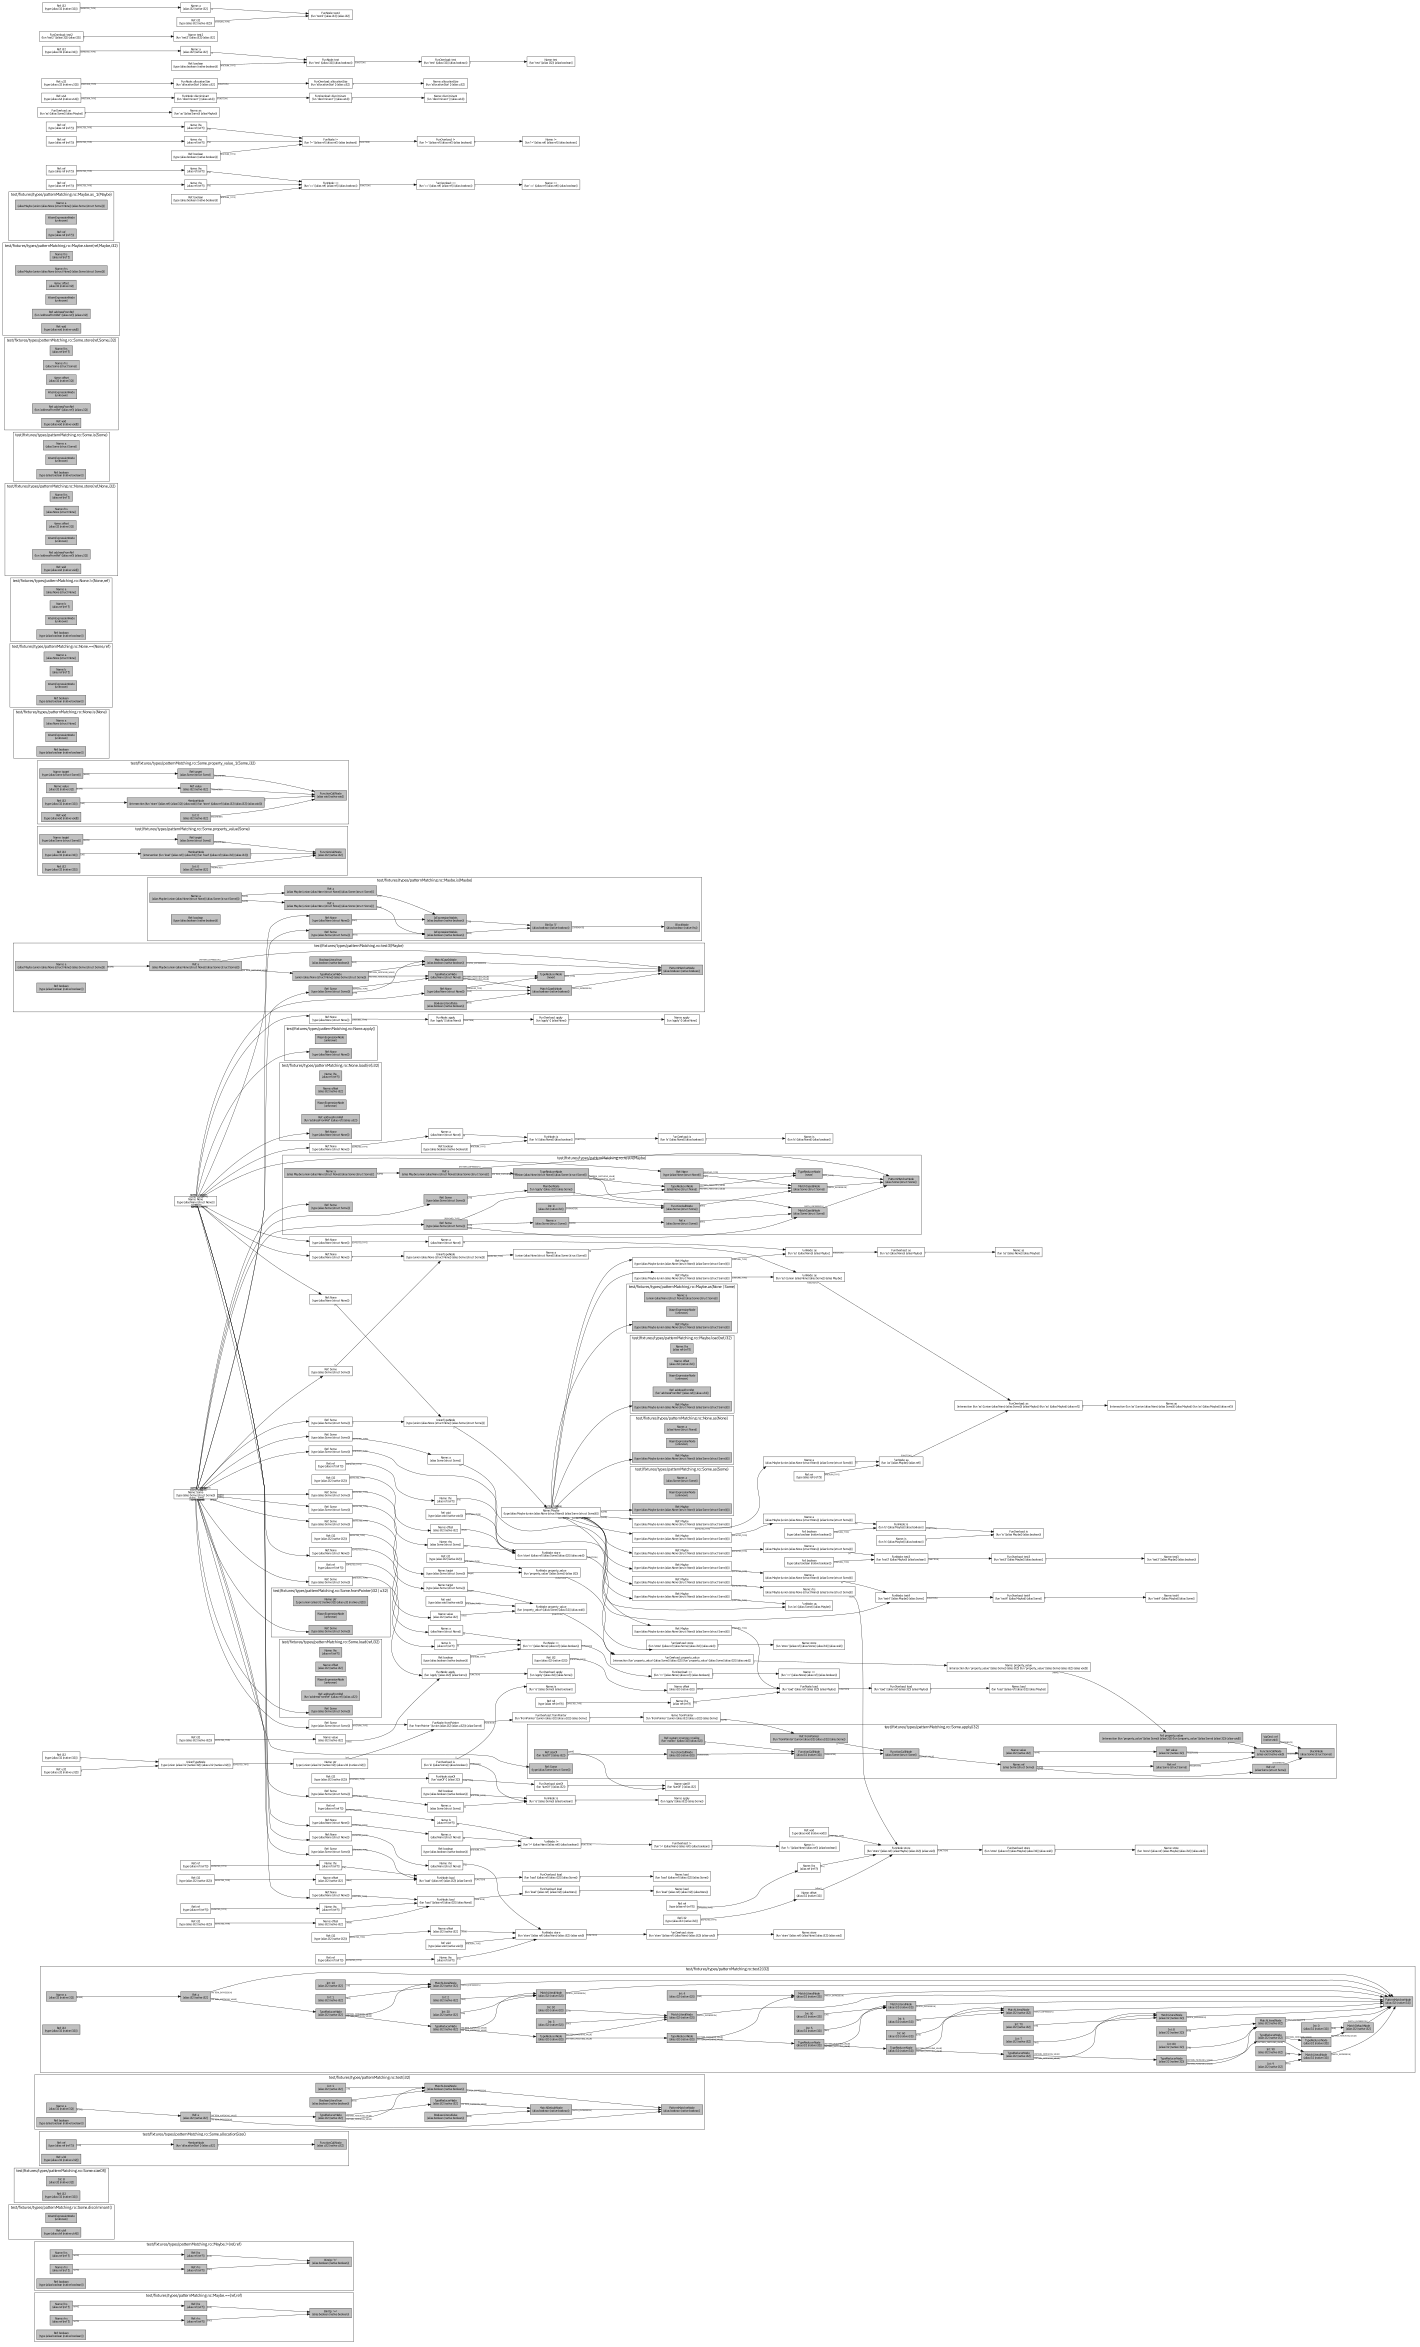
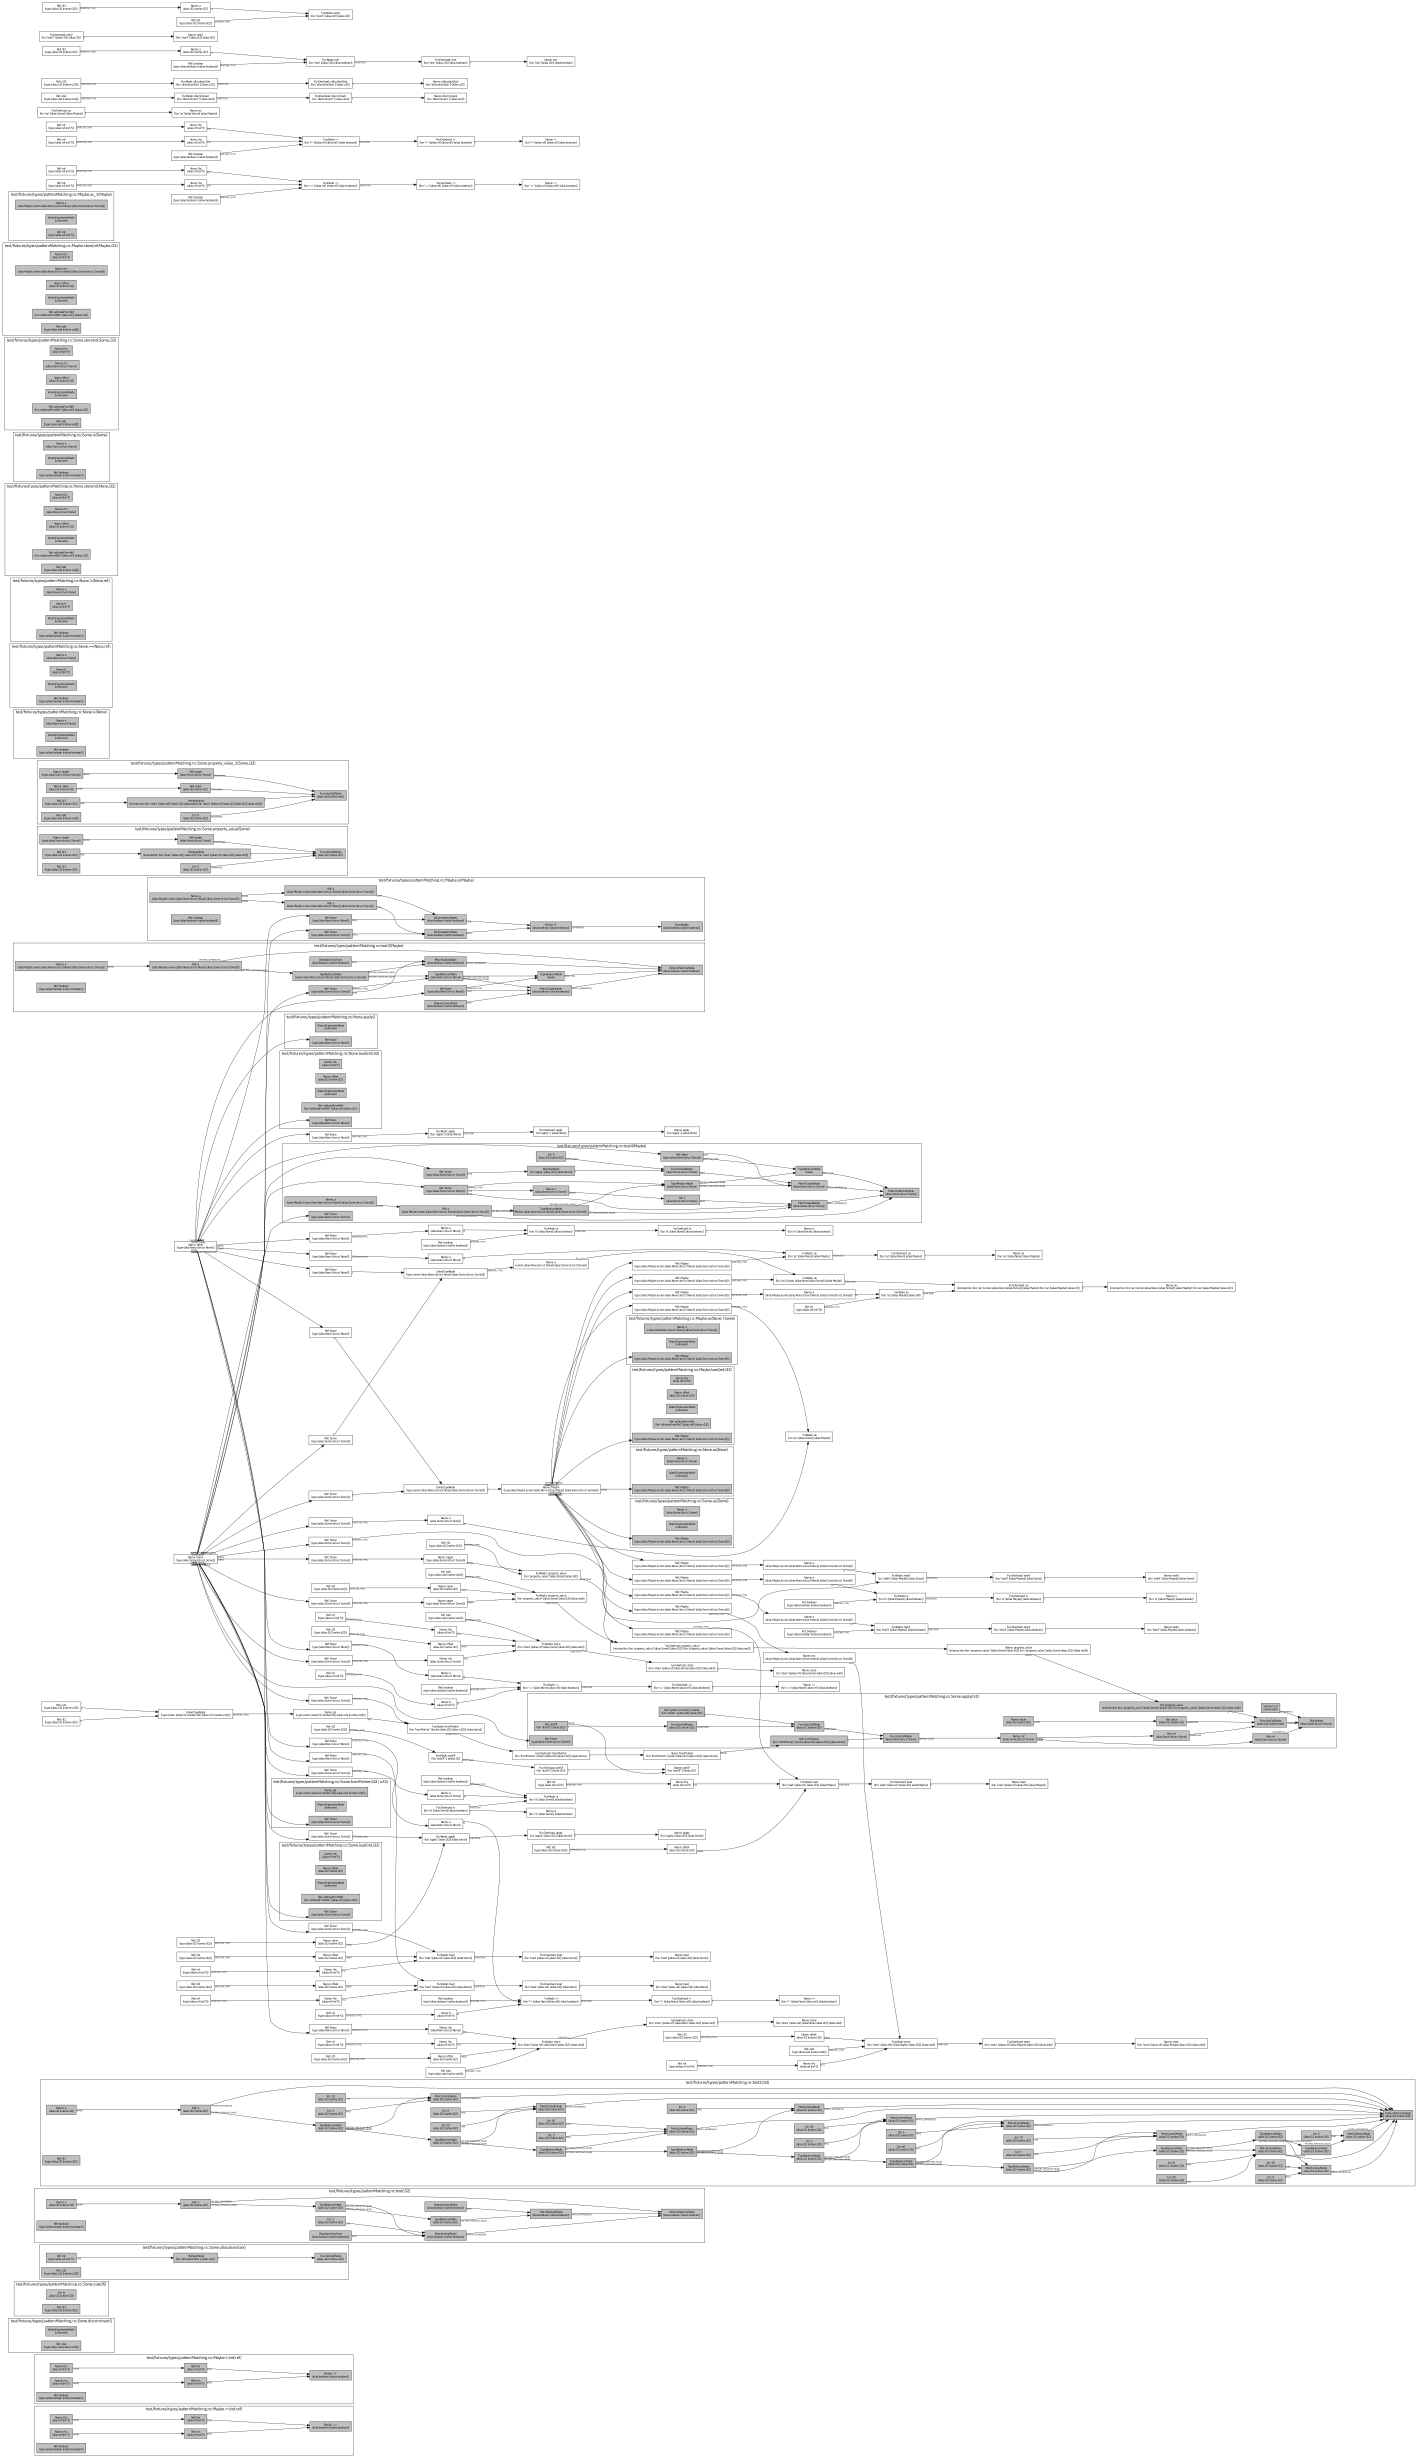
(682, 927) -> (682, 927)
(958, 1537) -> (1094, 1598)
(615, 1800) -> (615, 1835)
